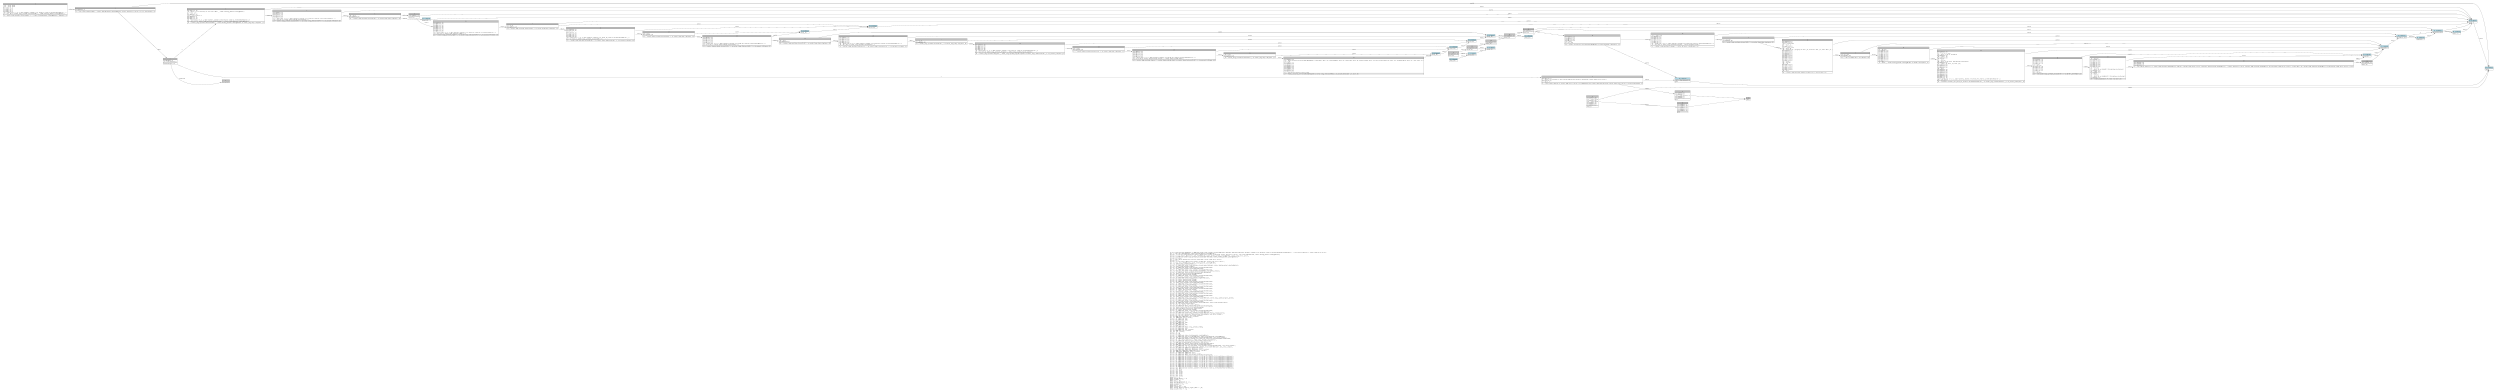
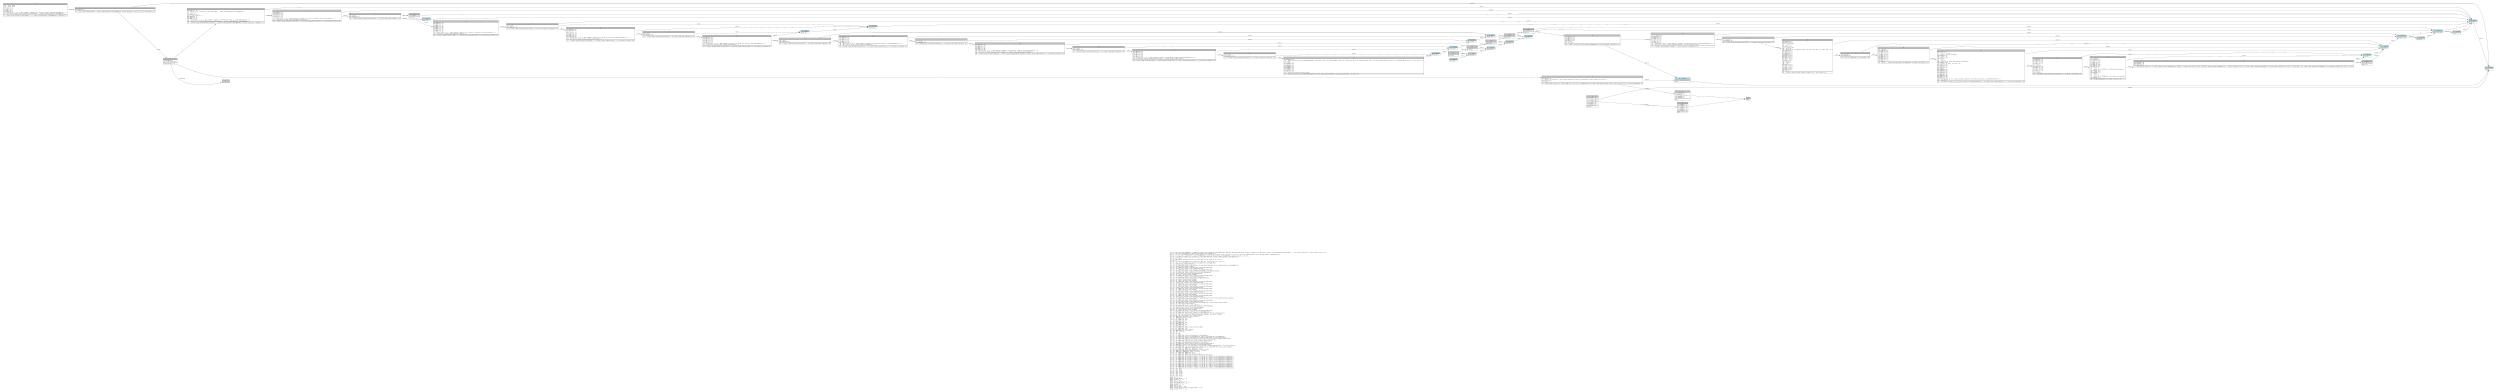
none -> (1510, 42)
